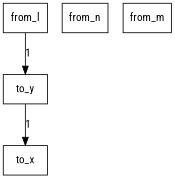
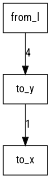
(85, 18) -> none
(147, 18) -> none
(28, 54) -> (28, 54)
